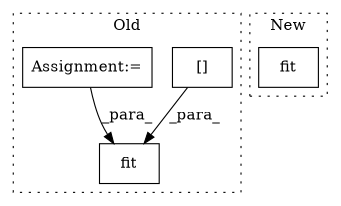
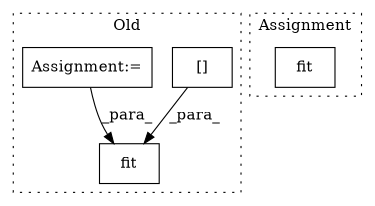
(289, 26) -> (306, 26)
